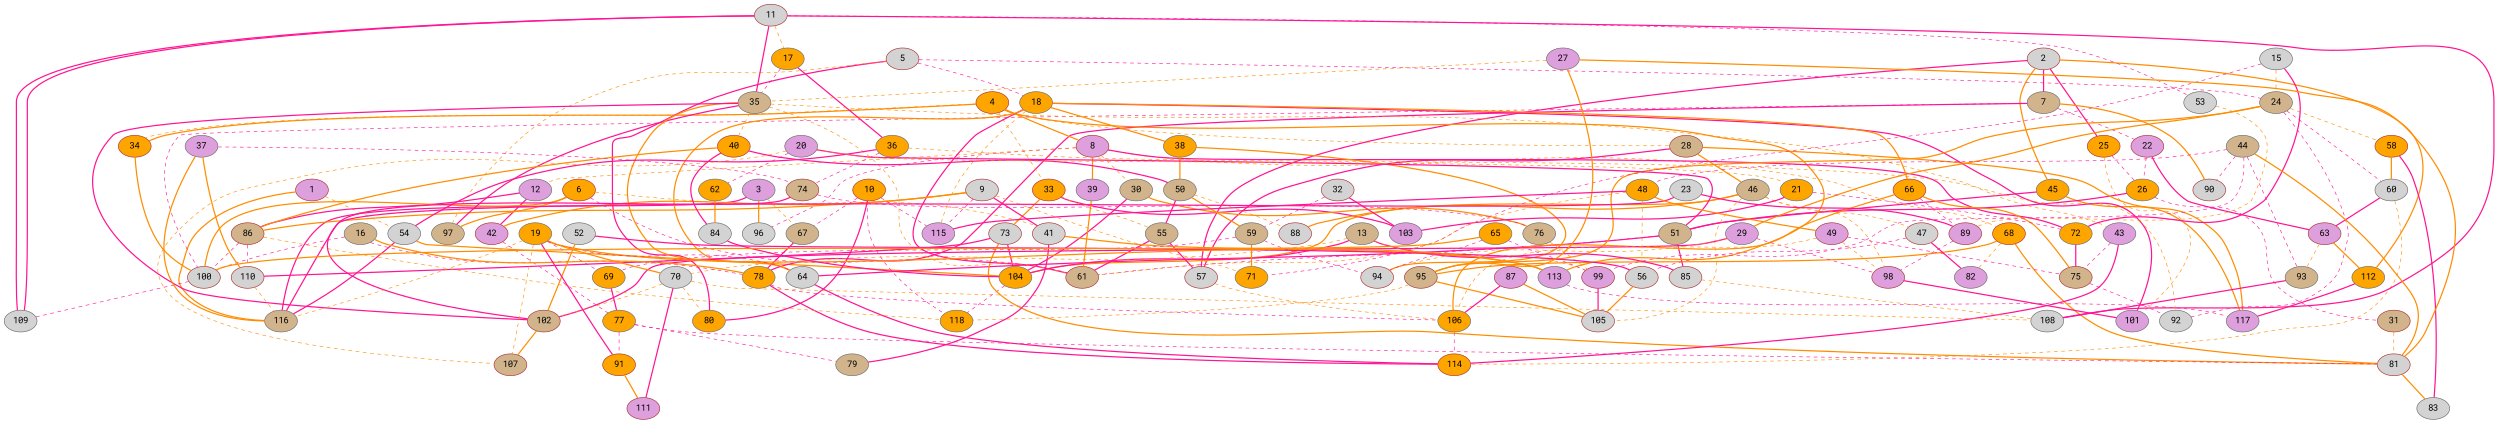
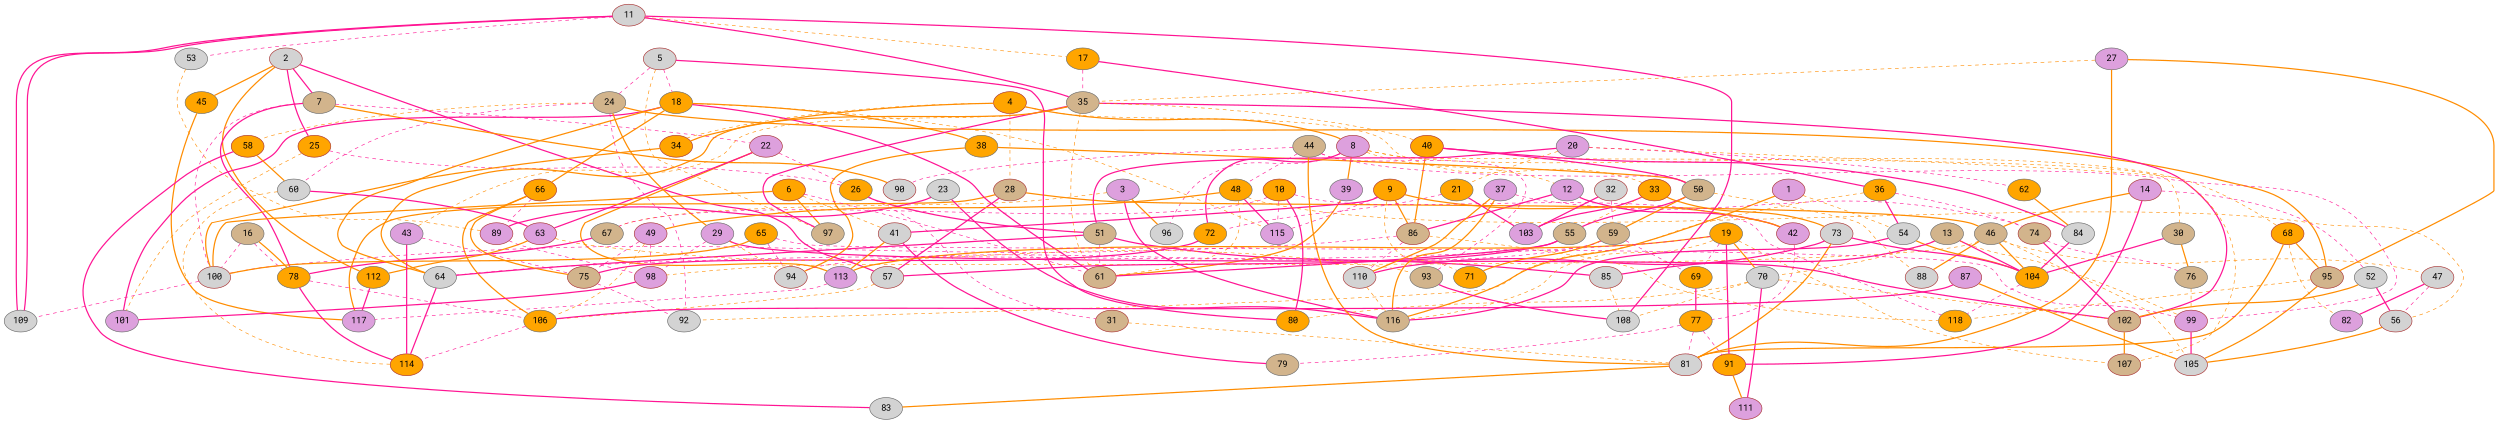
(2276, 59) -> none
(1511, 124) -> (581, 233)
(982, 190) -> (1390, 190)
none -> (2145, 190)
(1889, 205) -> none
(1858, 254) -> (651, 256)
